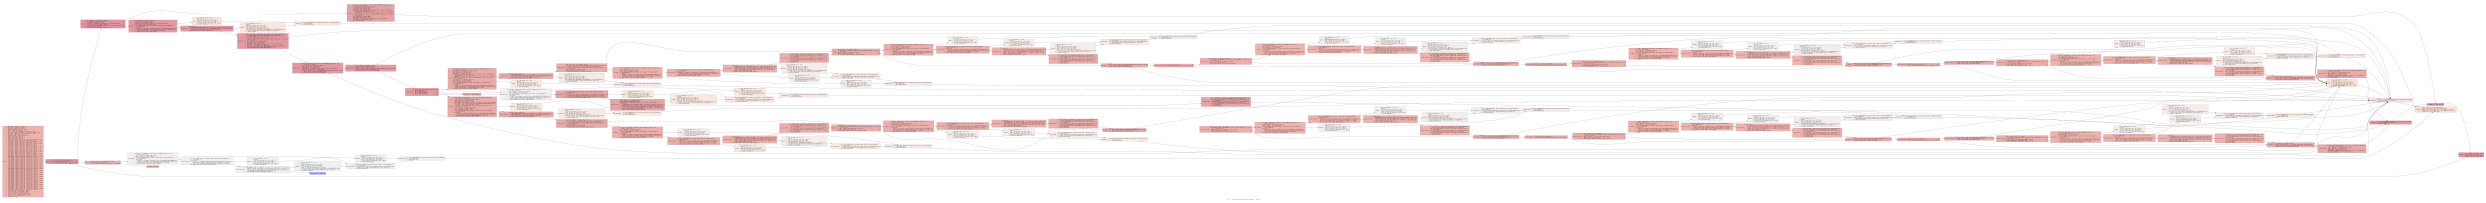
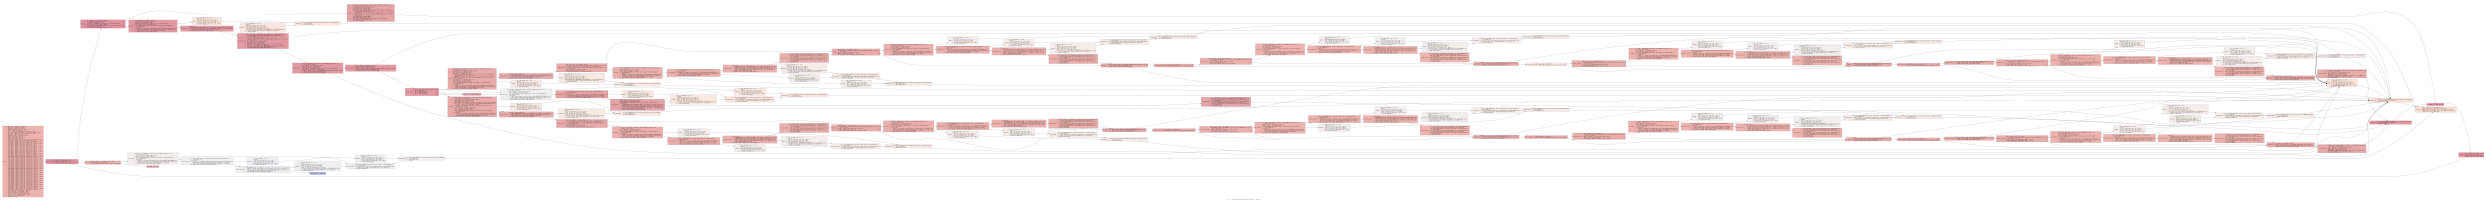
(1546, 64) -> (1546, 64)
none -> (1174, 130)
